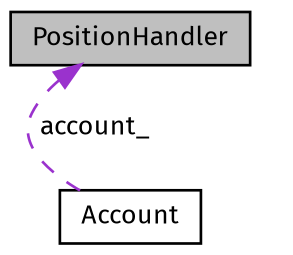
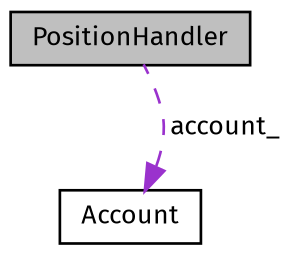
(30, 142) -> (162, 114)
